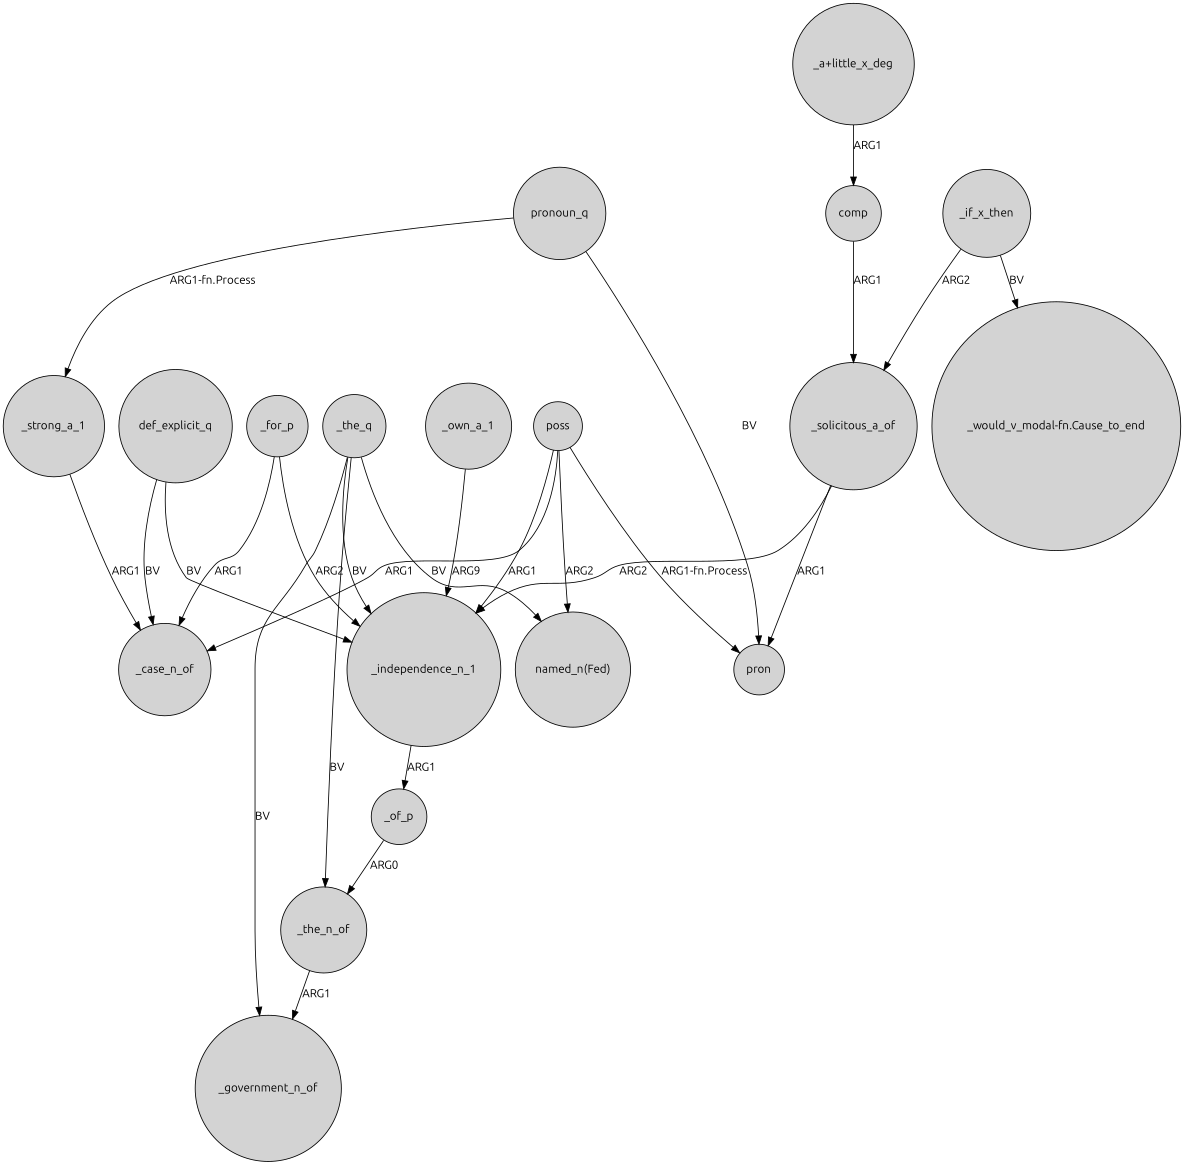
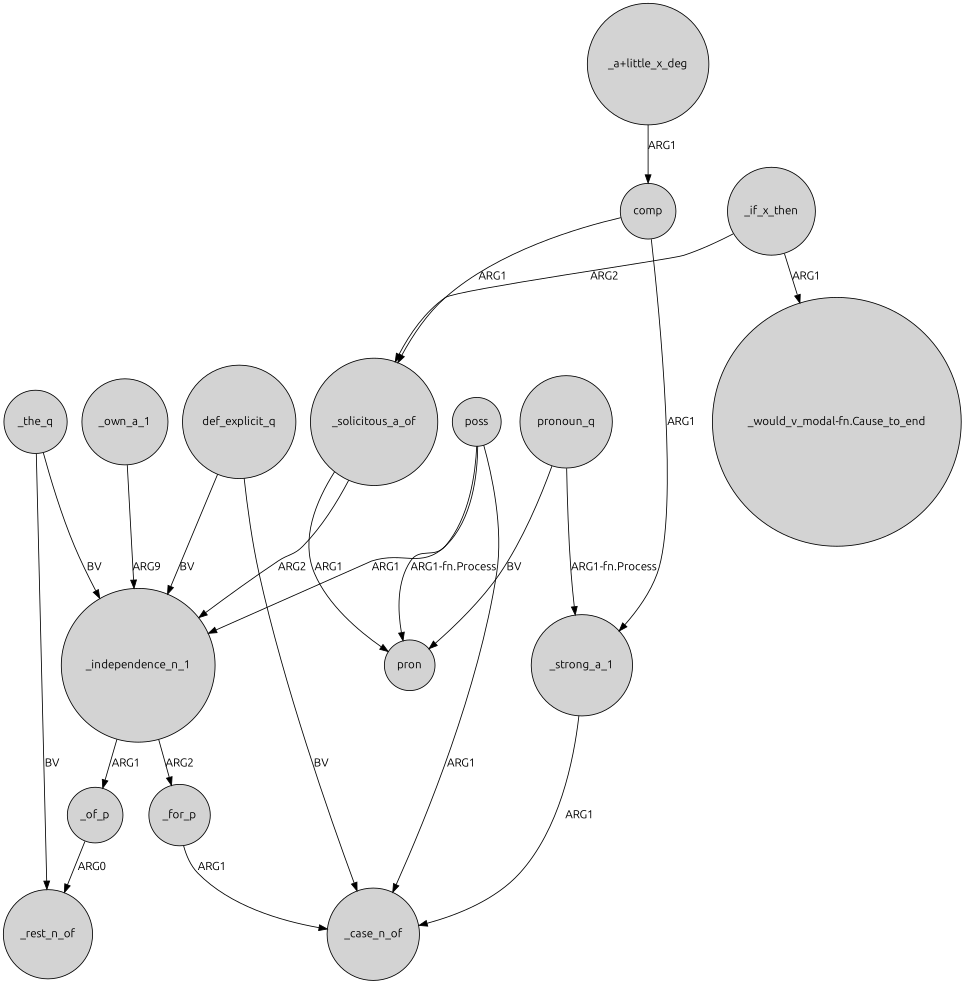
(1017, 281) -> (807, 276)
none -> (666, 437)
(300, 547) -> (164, 758)
(573, 670) -> none
(324, 930) -> (48, 934)
(268, 1088) -> none
